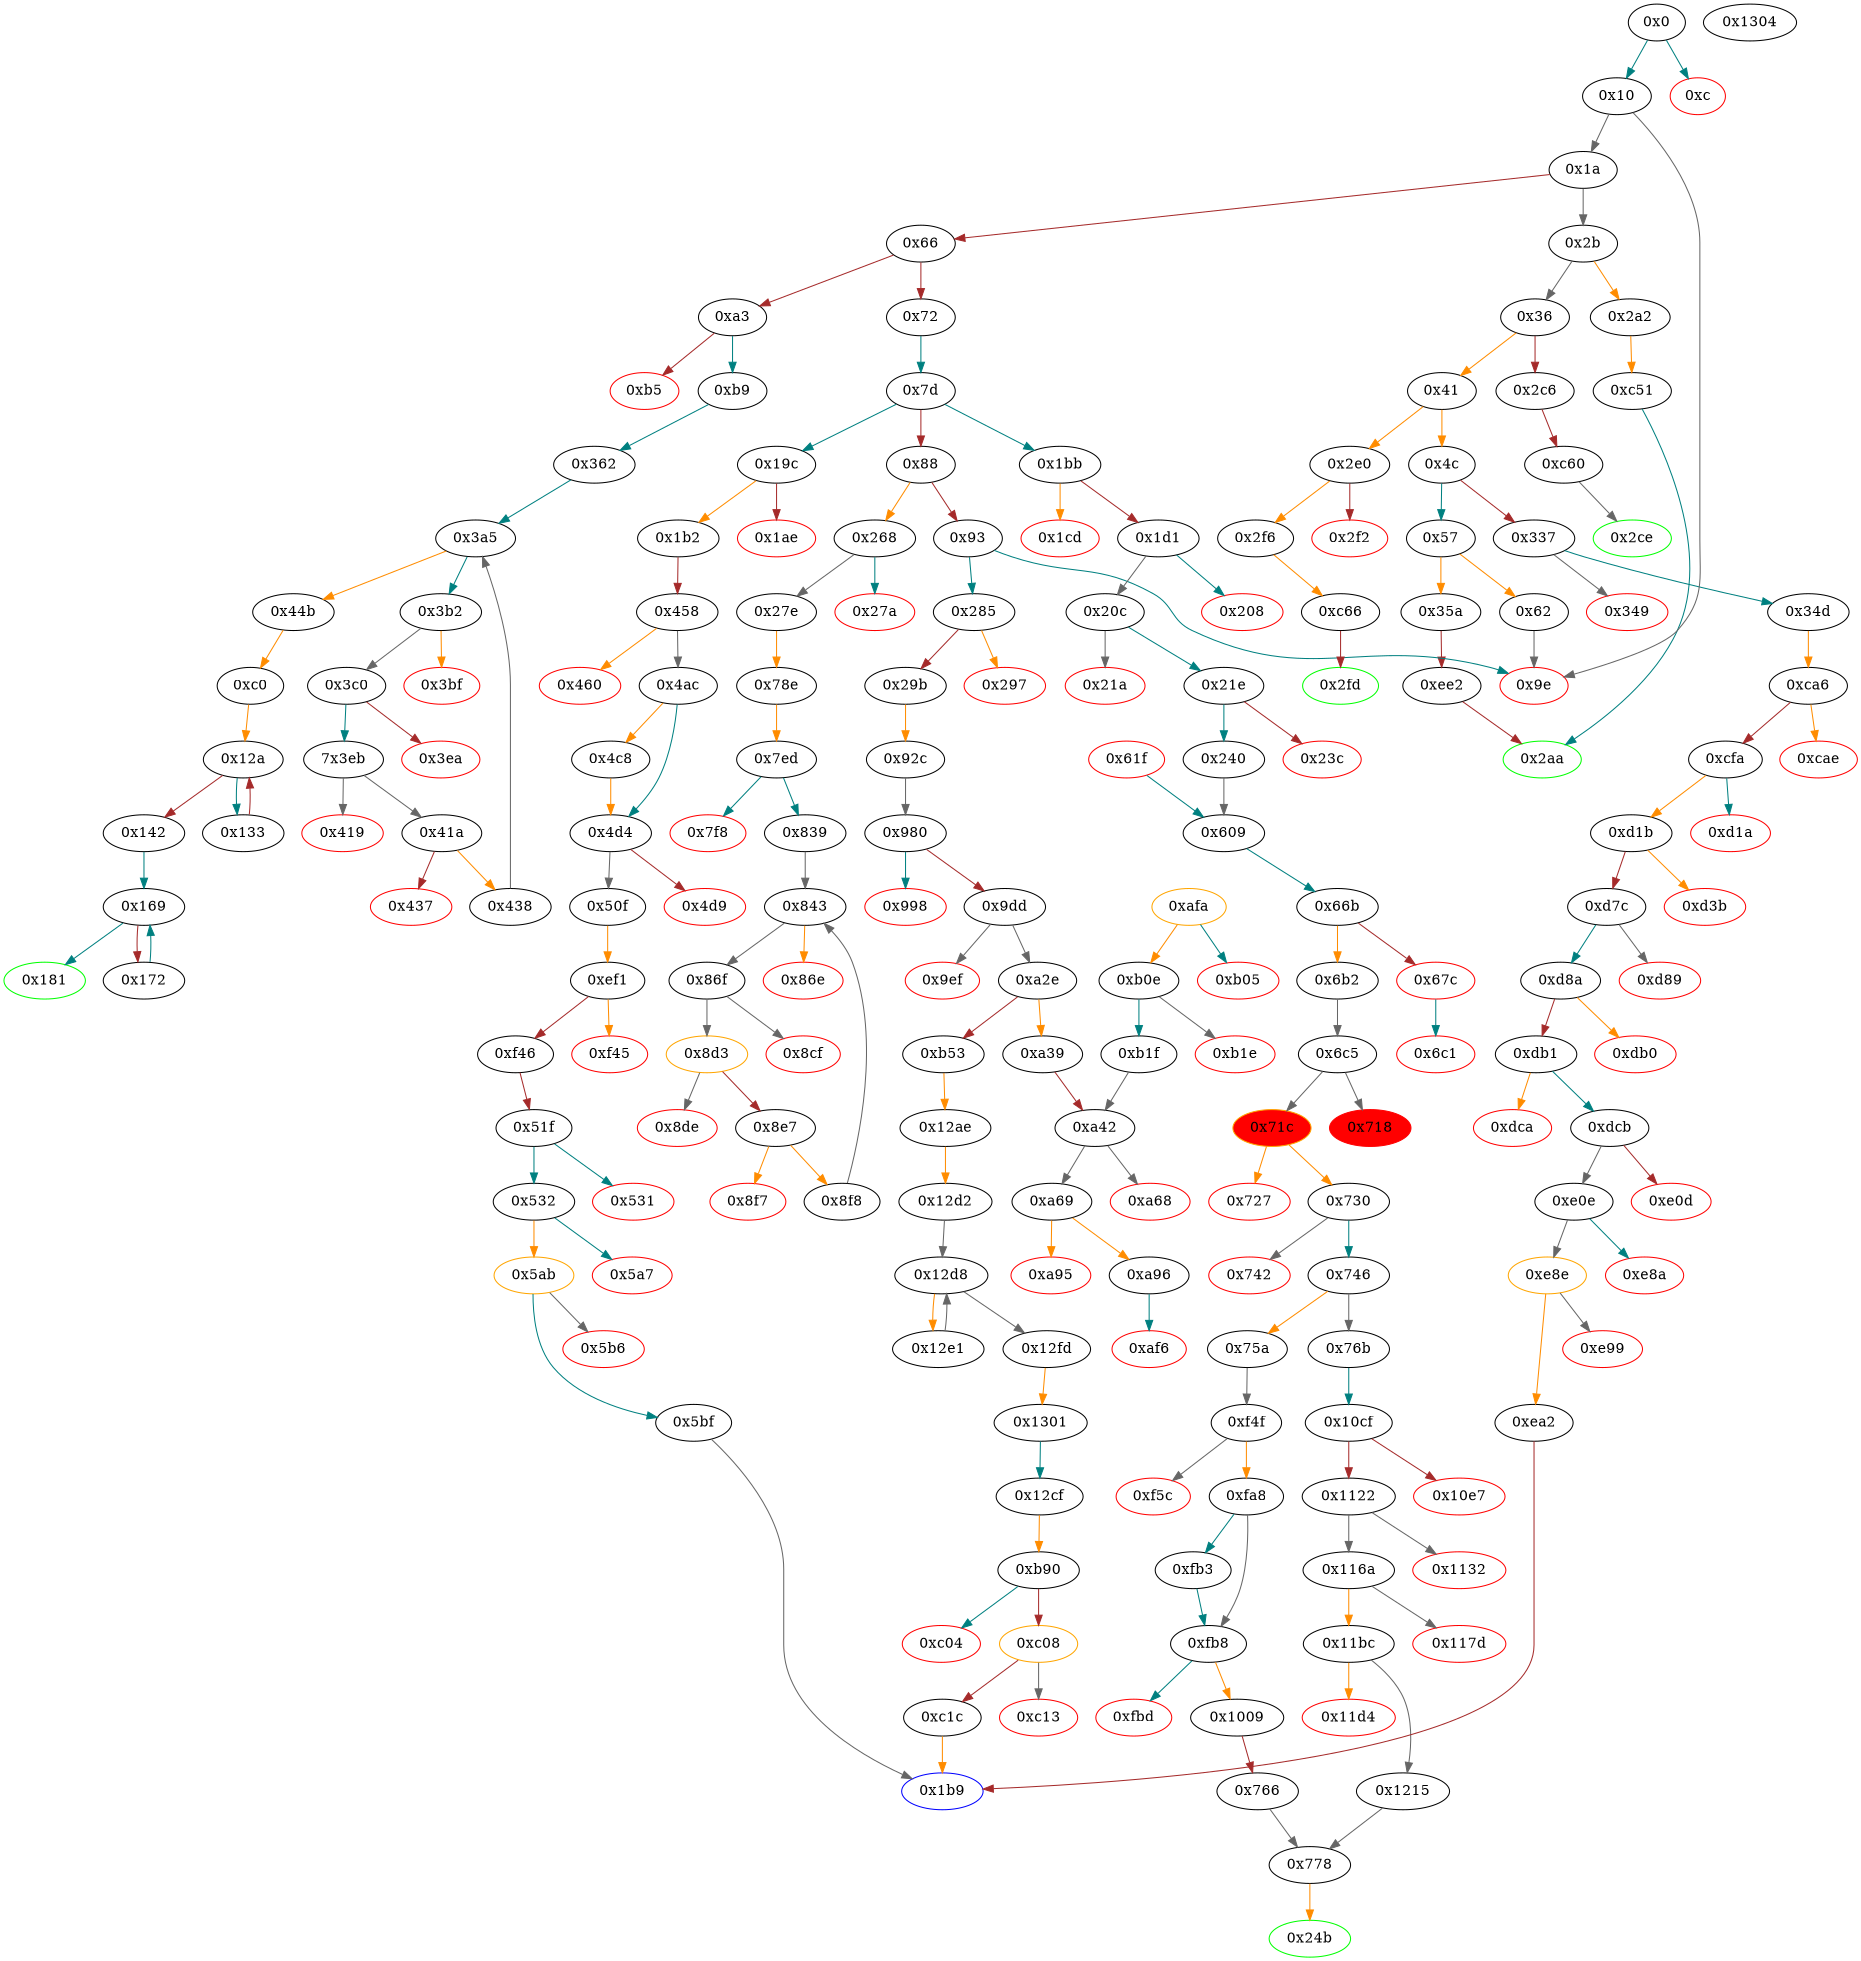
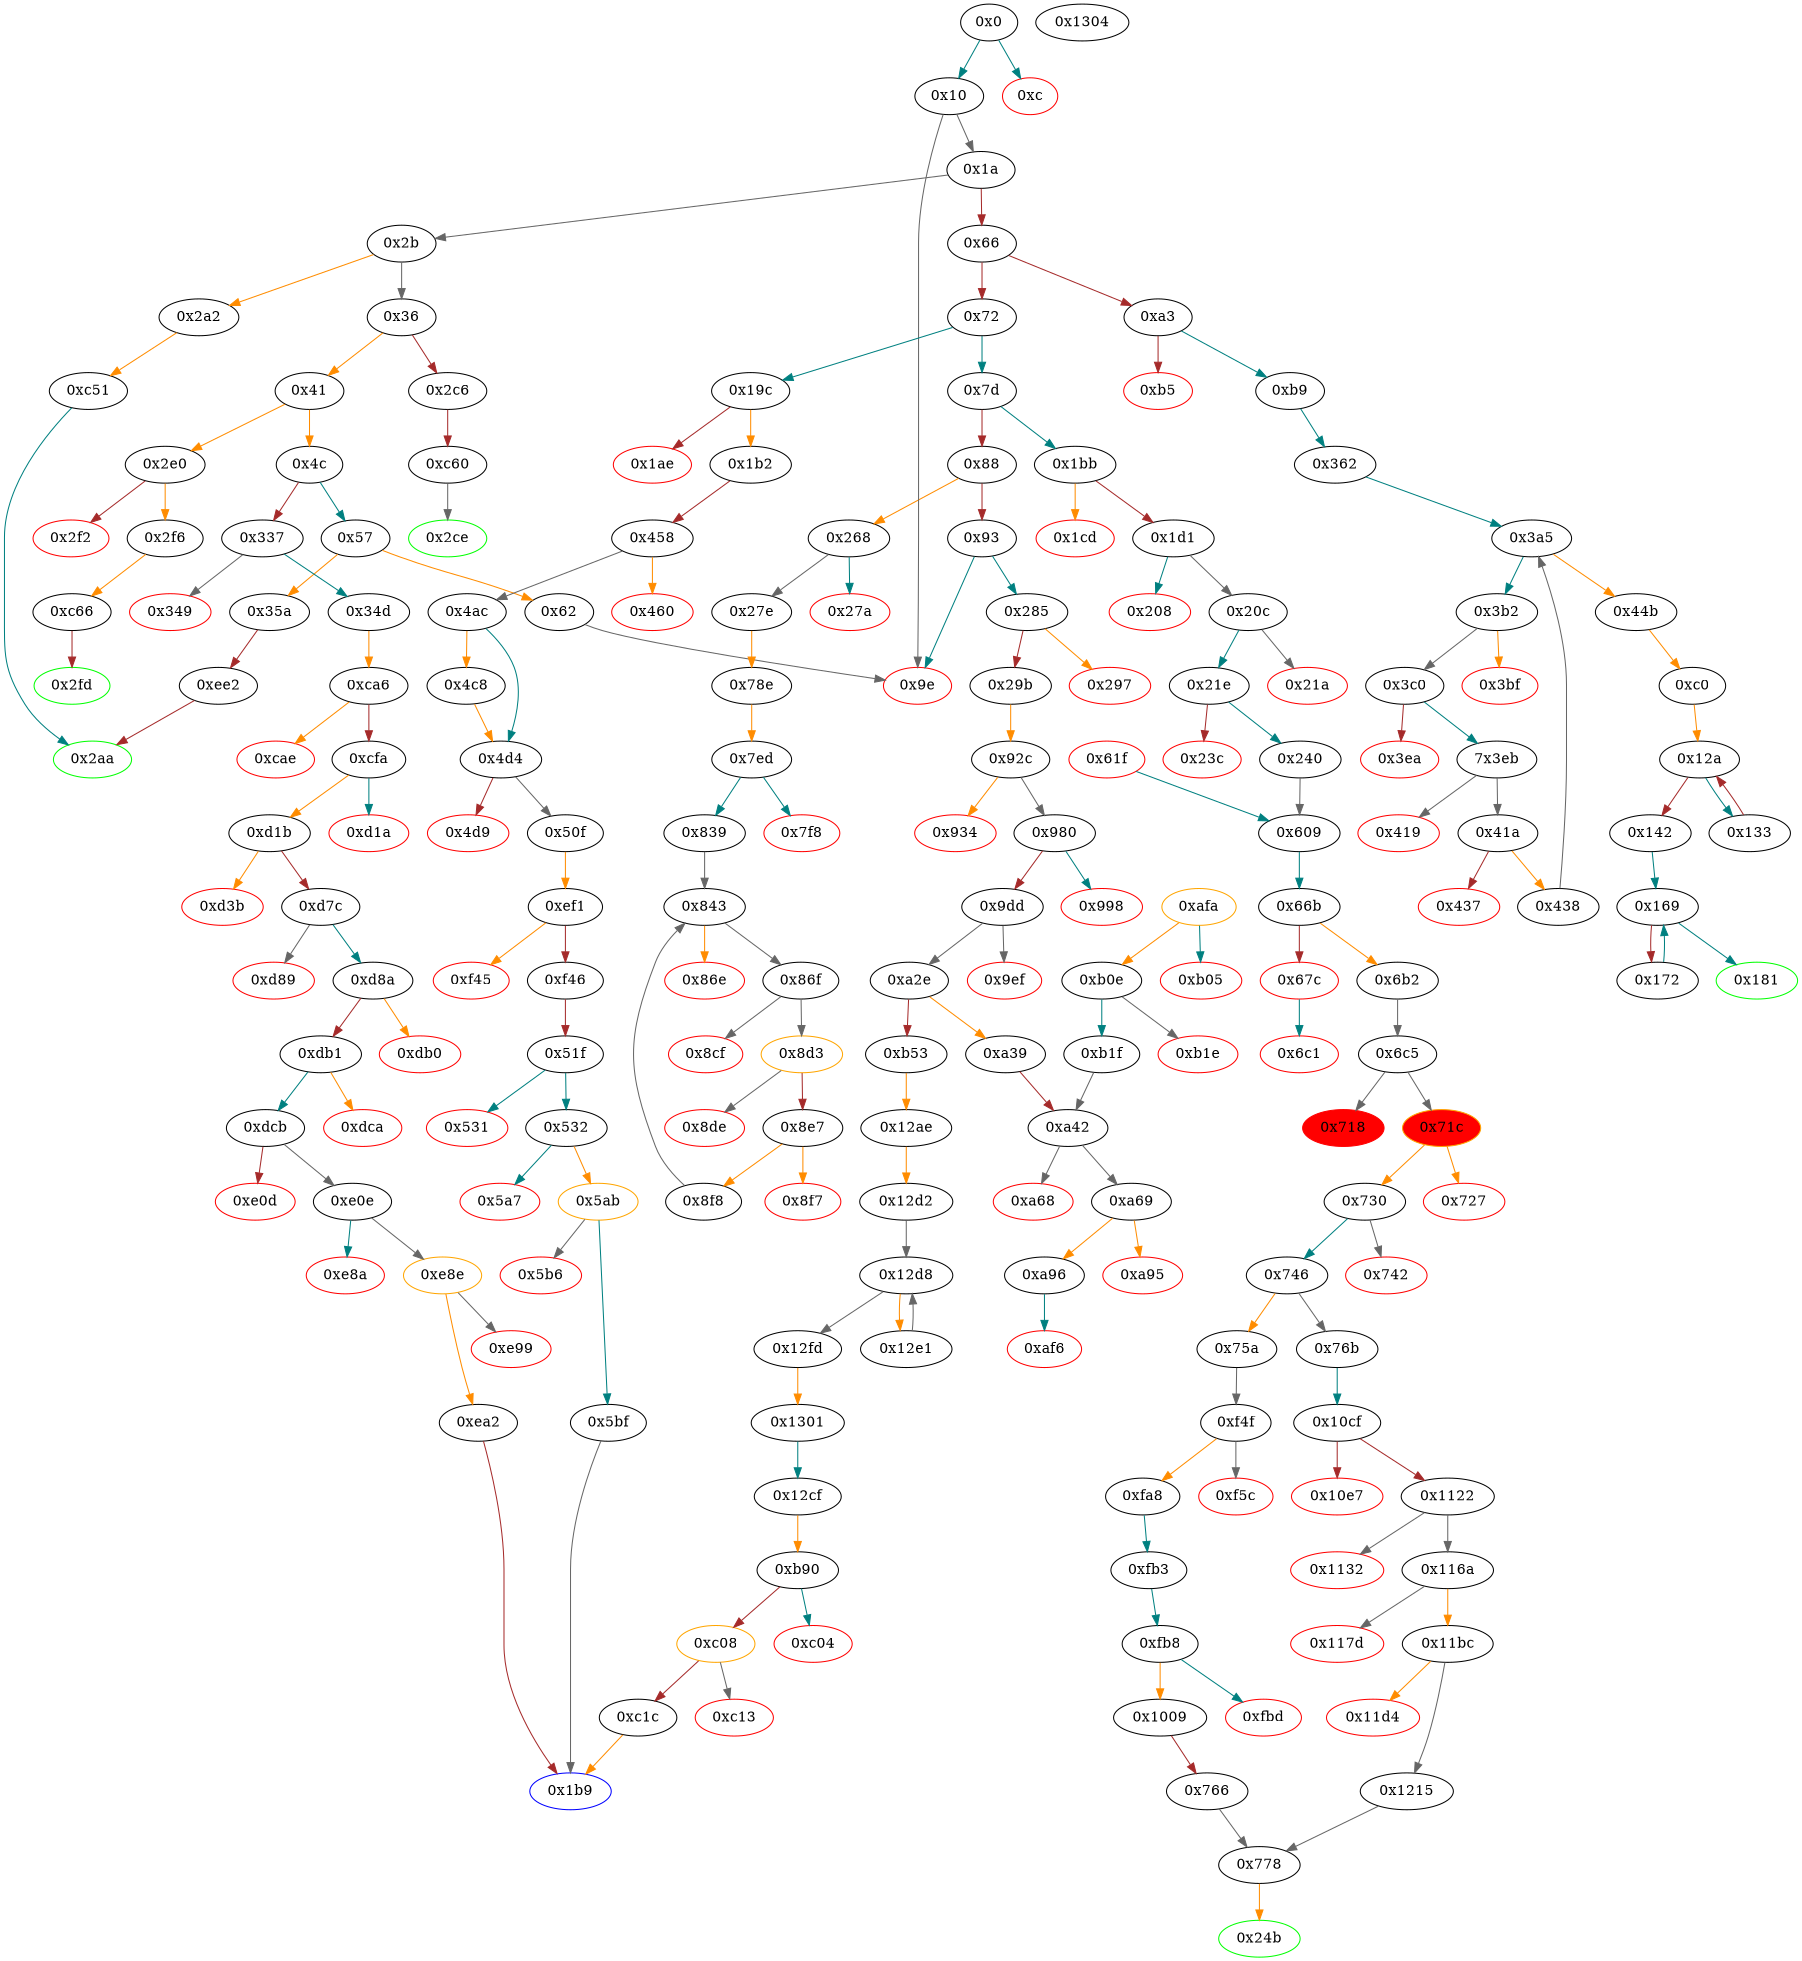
(854, 425) -> (873, 352)
none -> (955, 833)
(1245, 1568) -> none
